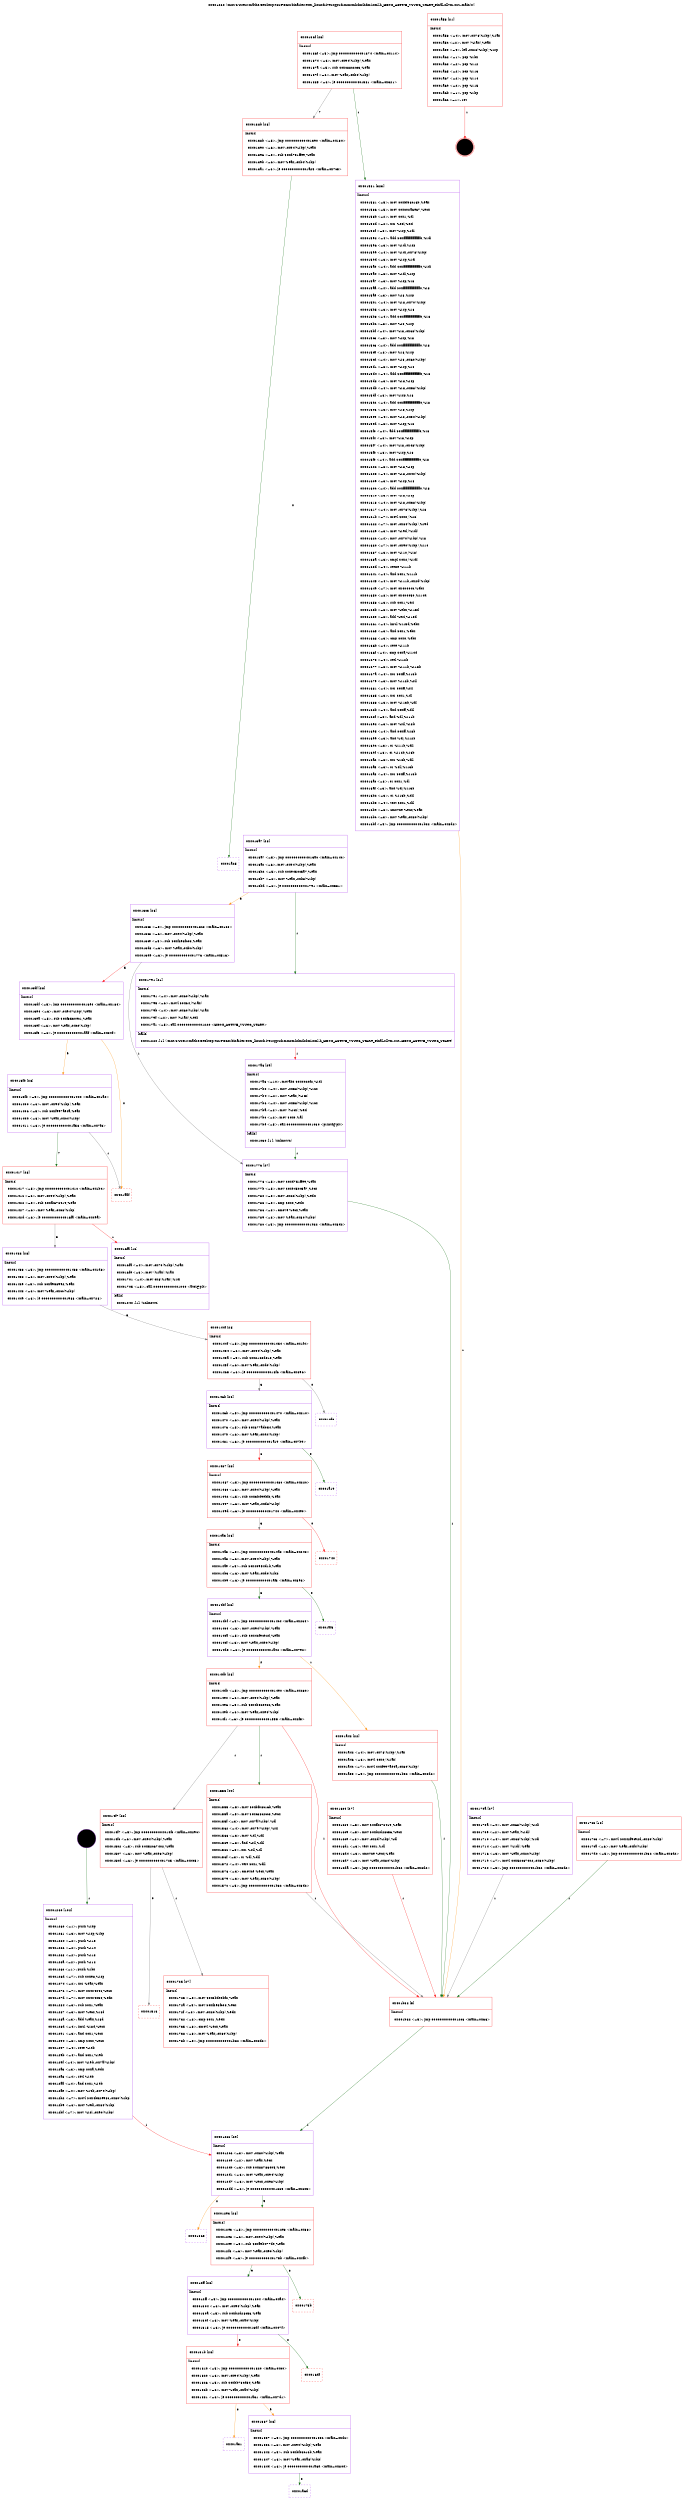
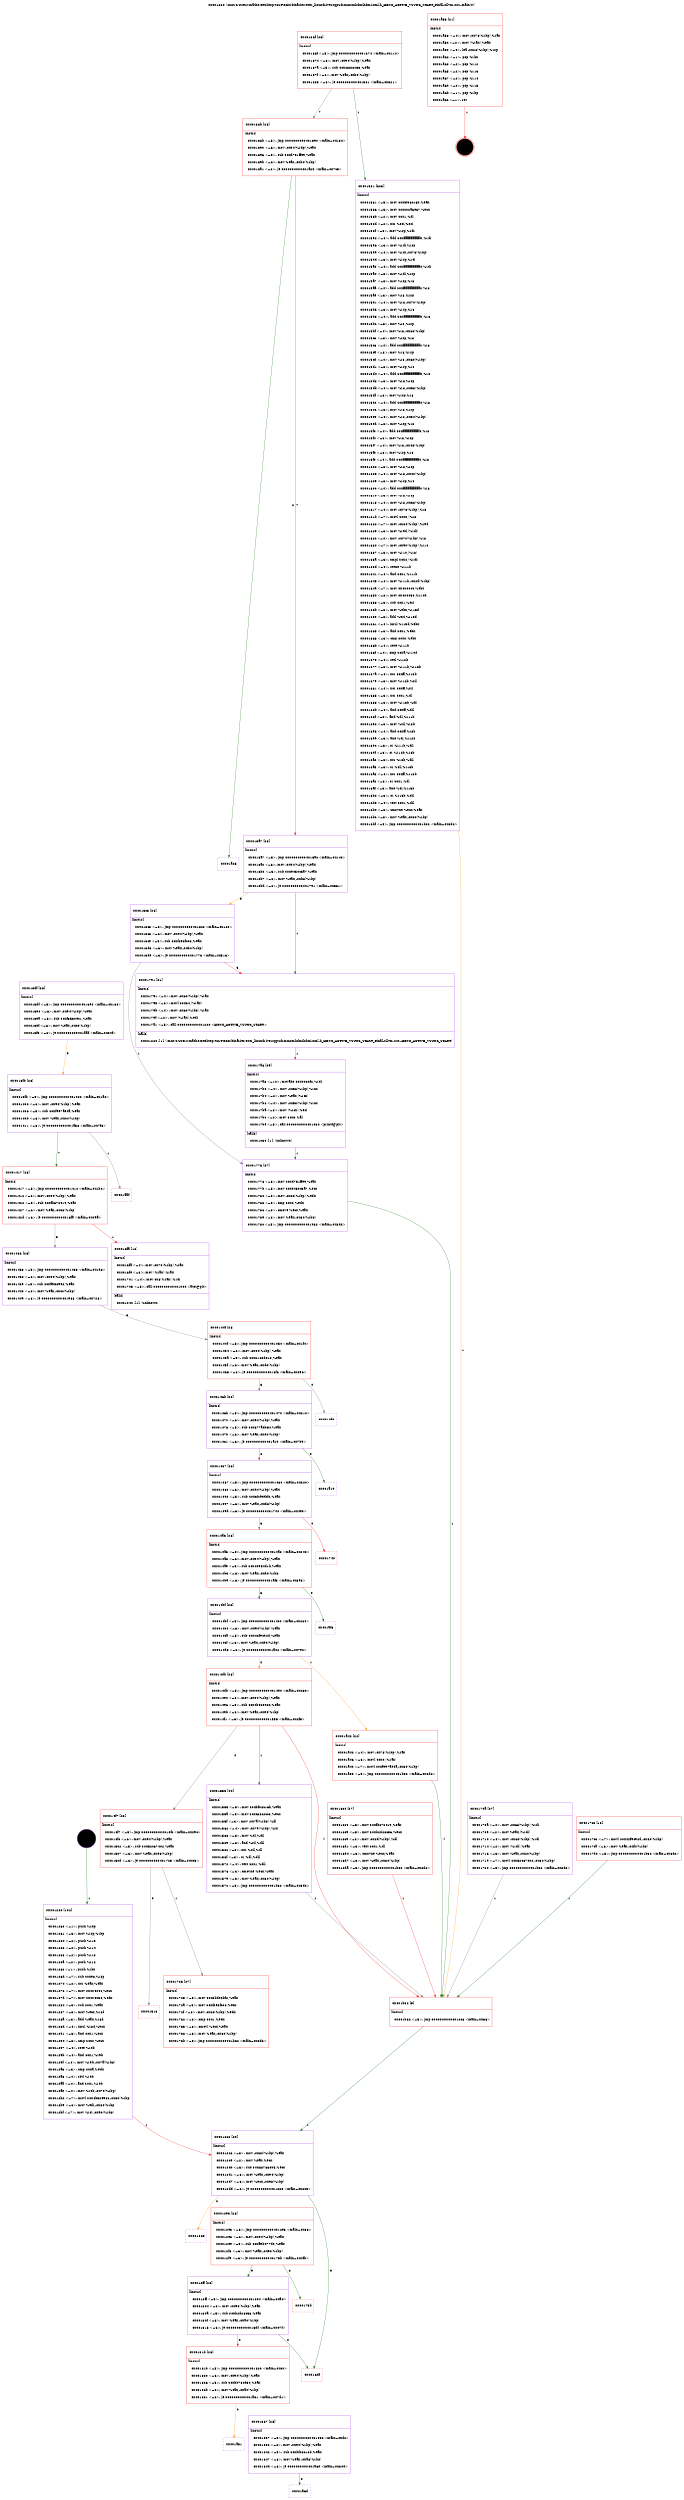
none -> (295, 504)
(117, 971) -> (232, 967)
(121, 1111) -> none
(259, 1489) -> (259, 1489)
(235, 1755) -> (235, 1755)
(259, 1839) -> (259, 1839)
(262, 2200) -> (329, 2280)
(268, 2409) -> none
